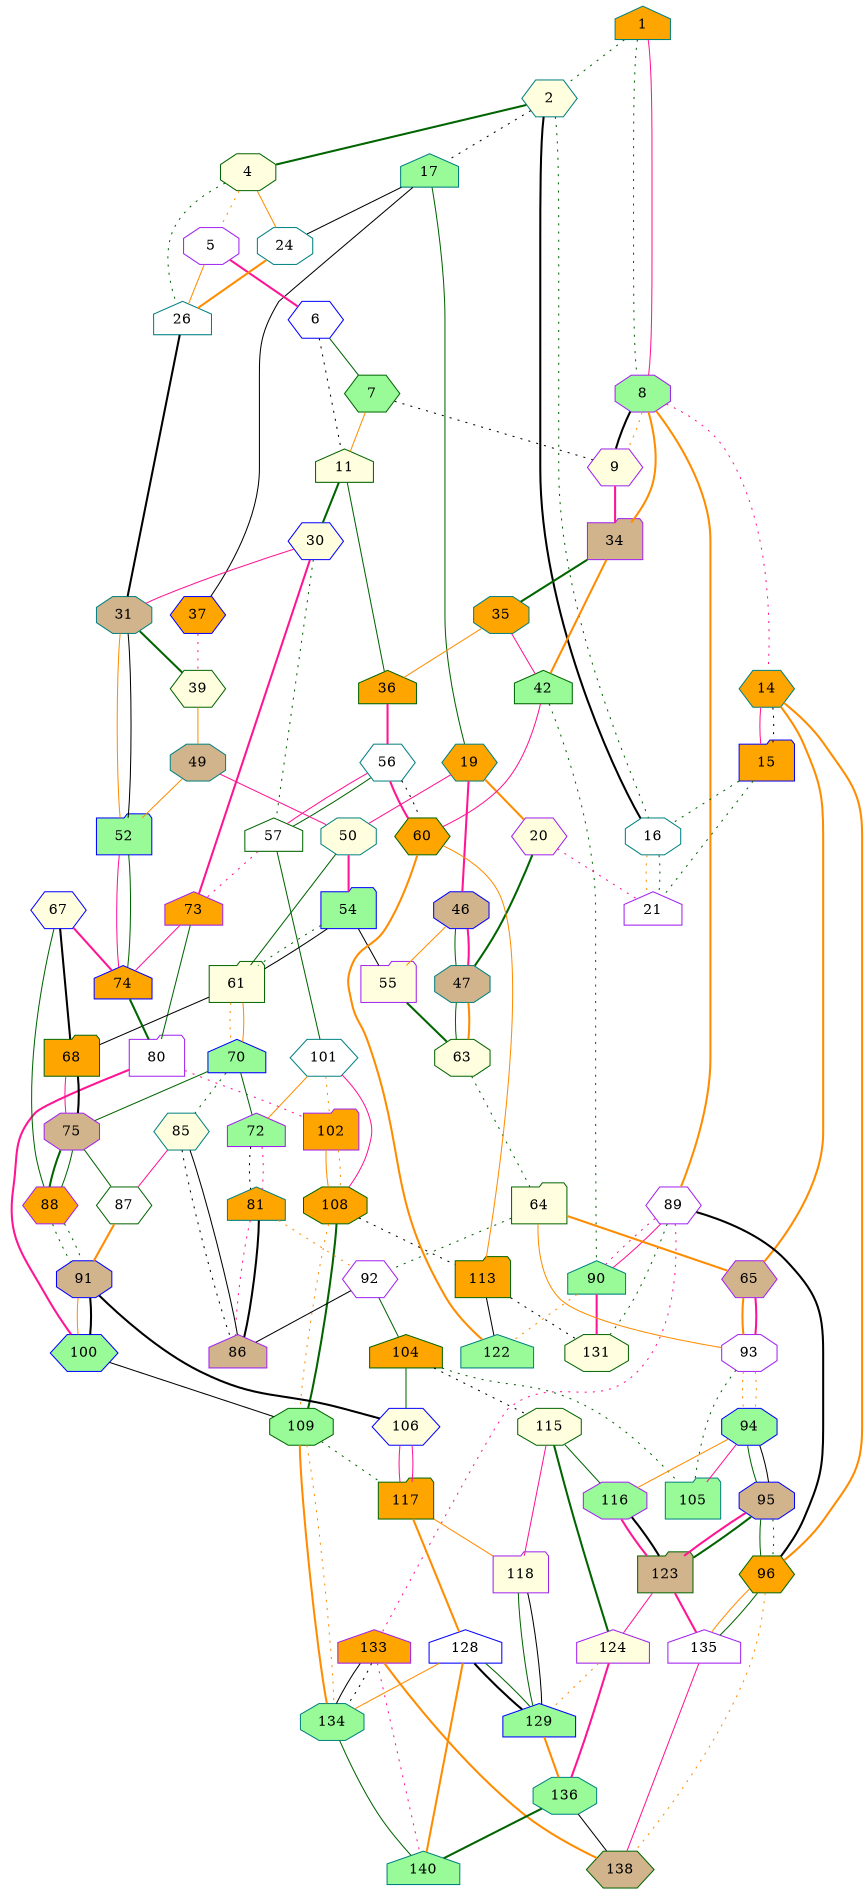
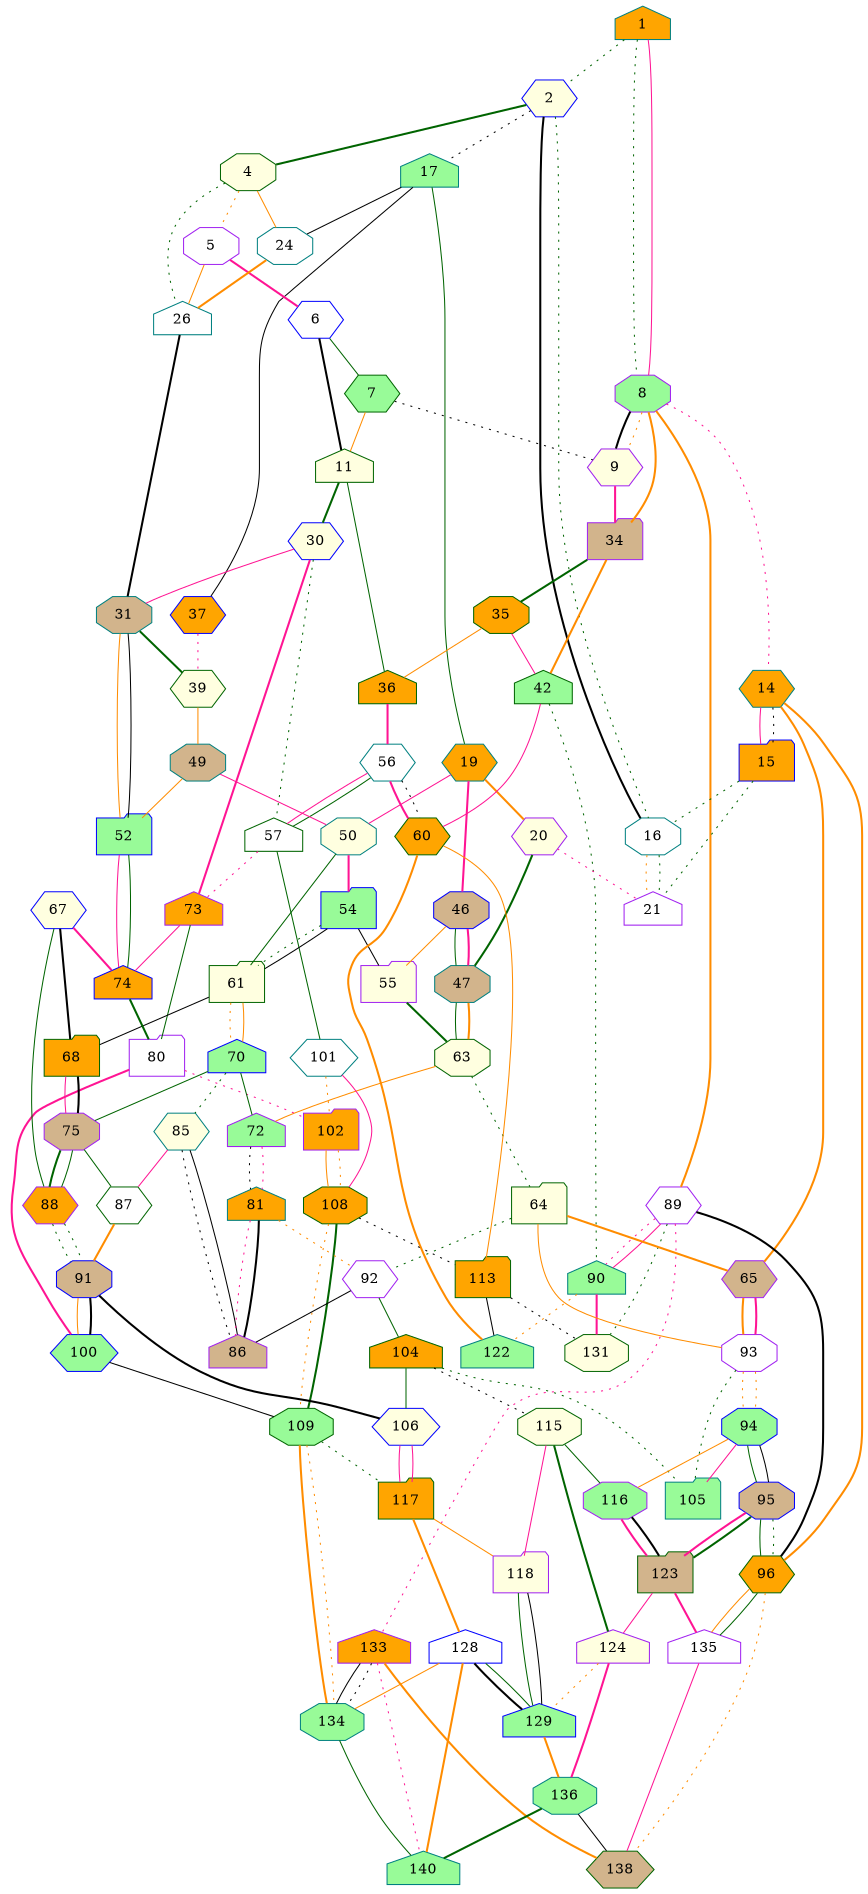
(550, 98) -> (550, 98)
(330, 394) -> (330, 394)
(501, 615) -> (501, 615)
(288, 1097) -> (363, 1089)
